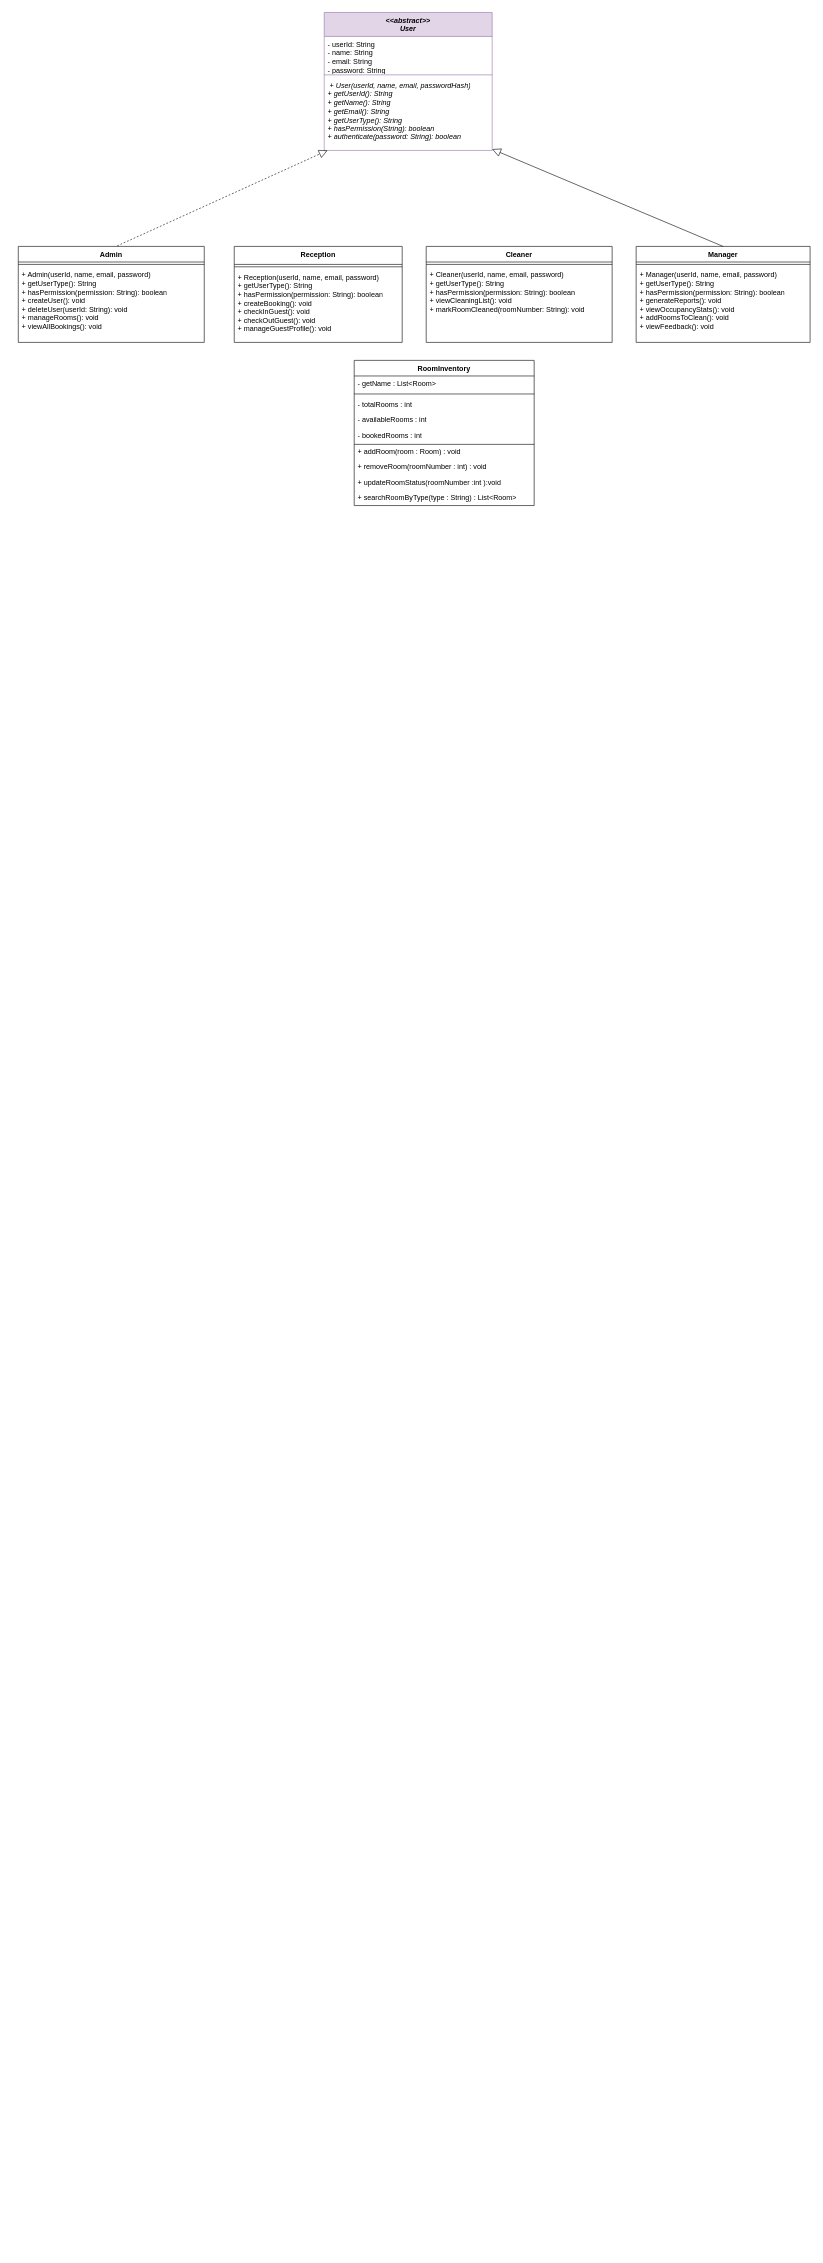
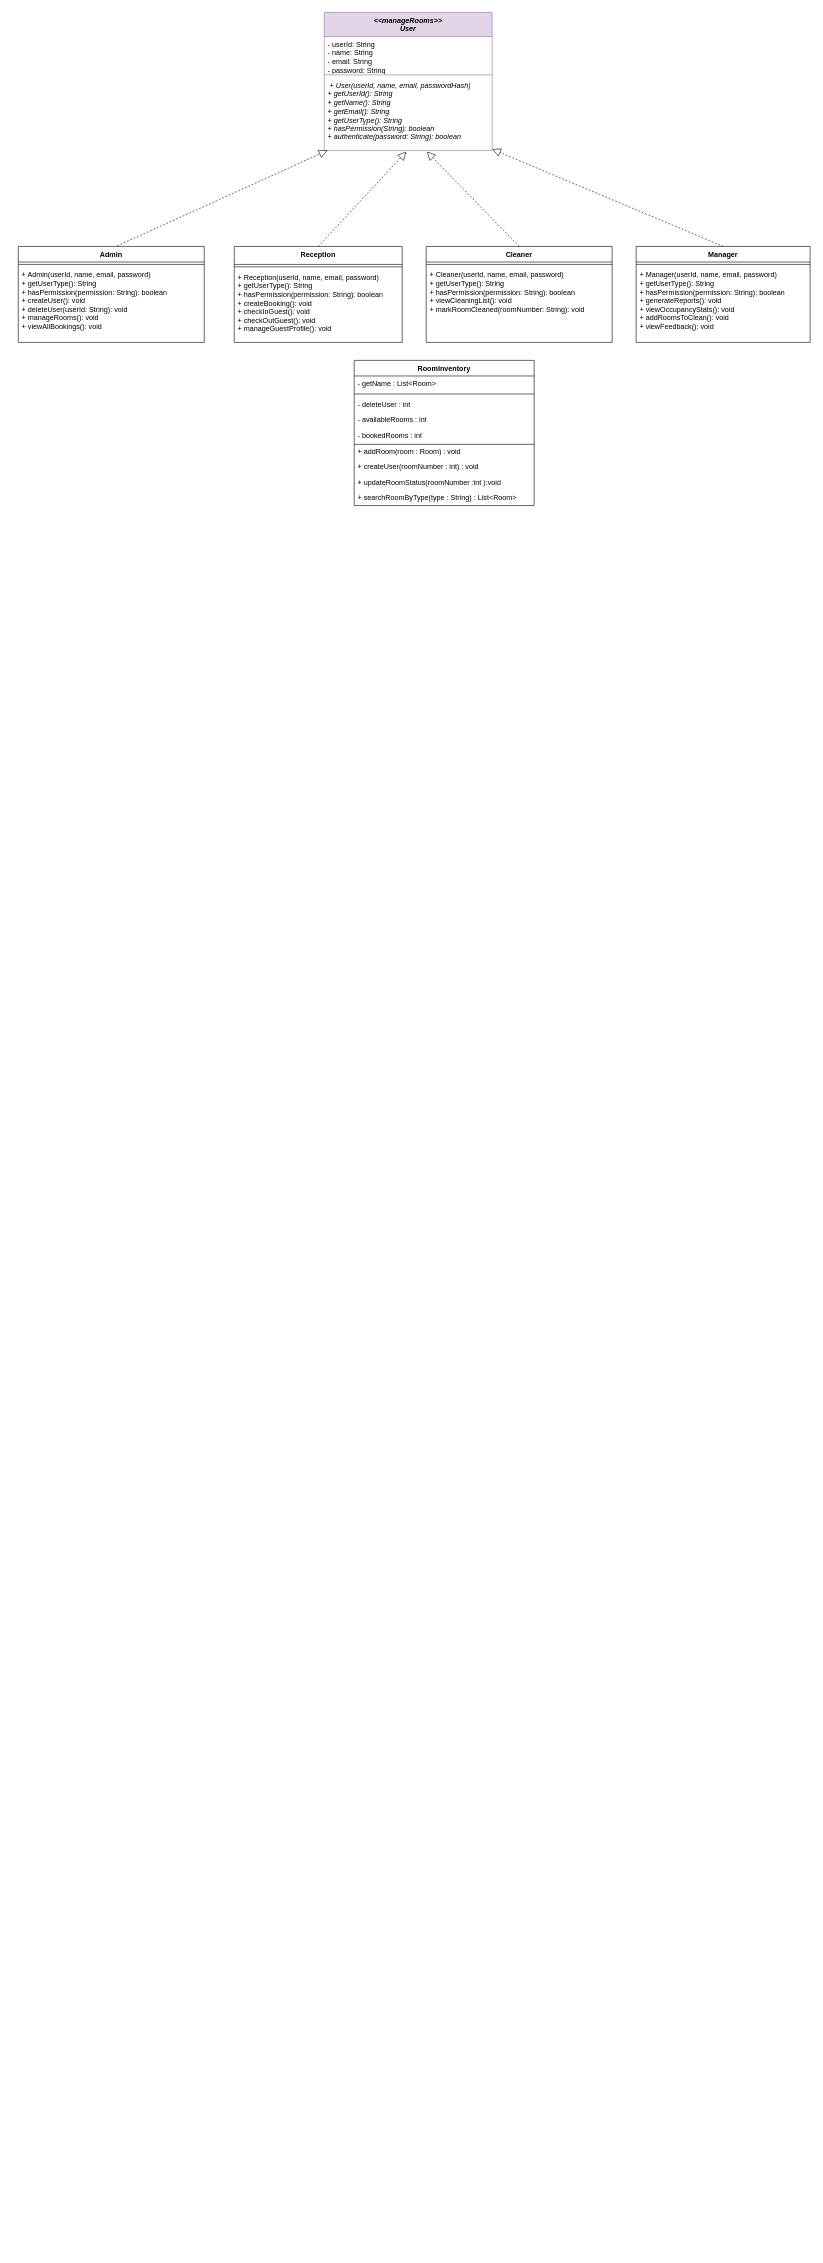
(408, 25) -> (408, 25)
(612, 199) -> (612, 199)
none -> (361, 200)
none -> (476, 202)
(389, 405) -> (389, 405)
(424, 467) -> (424, 467)
